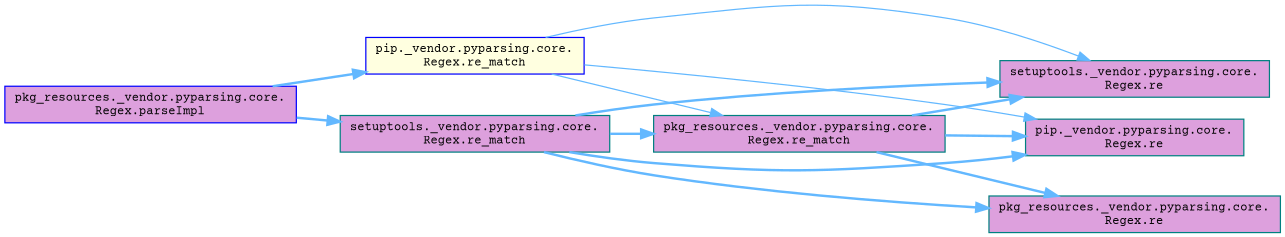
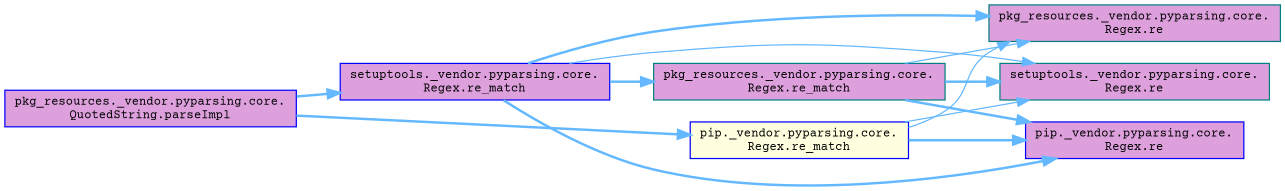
(783, 85) -> (961, 140)
(631, 93) -> (961, 95)
(781, 93) -> (796, 45)
(151, 105) -> (151, 109)
(475, 134) -> (475, 82)
(1135, 137) -> (1135, 140)
(961, 173) -> (961, 53)
